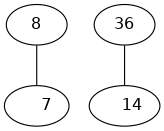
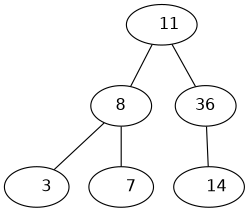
none -> (162, 25)
none -> (37, 187)
